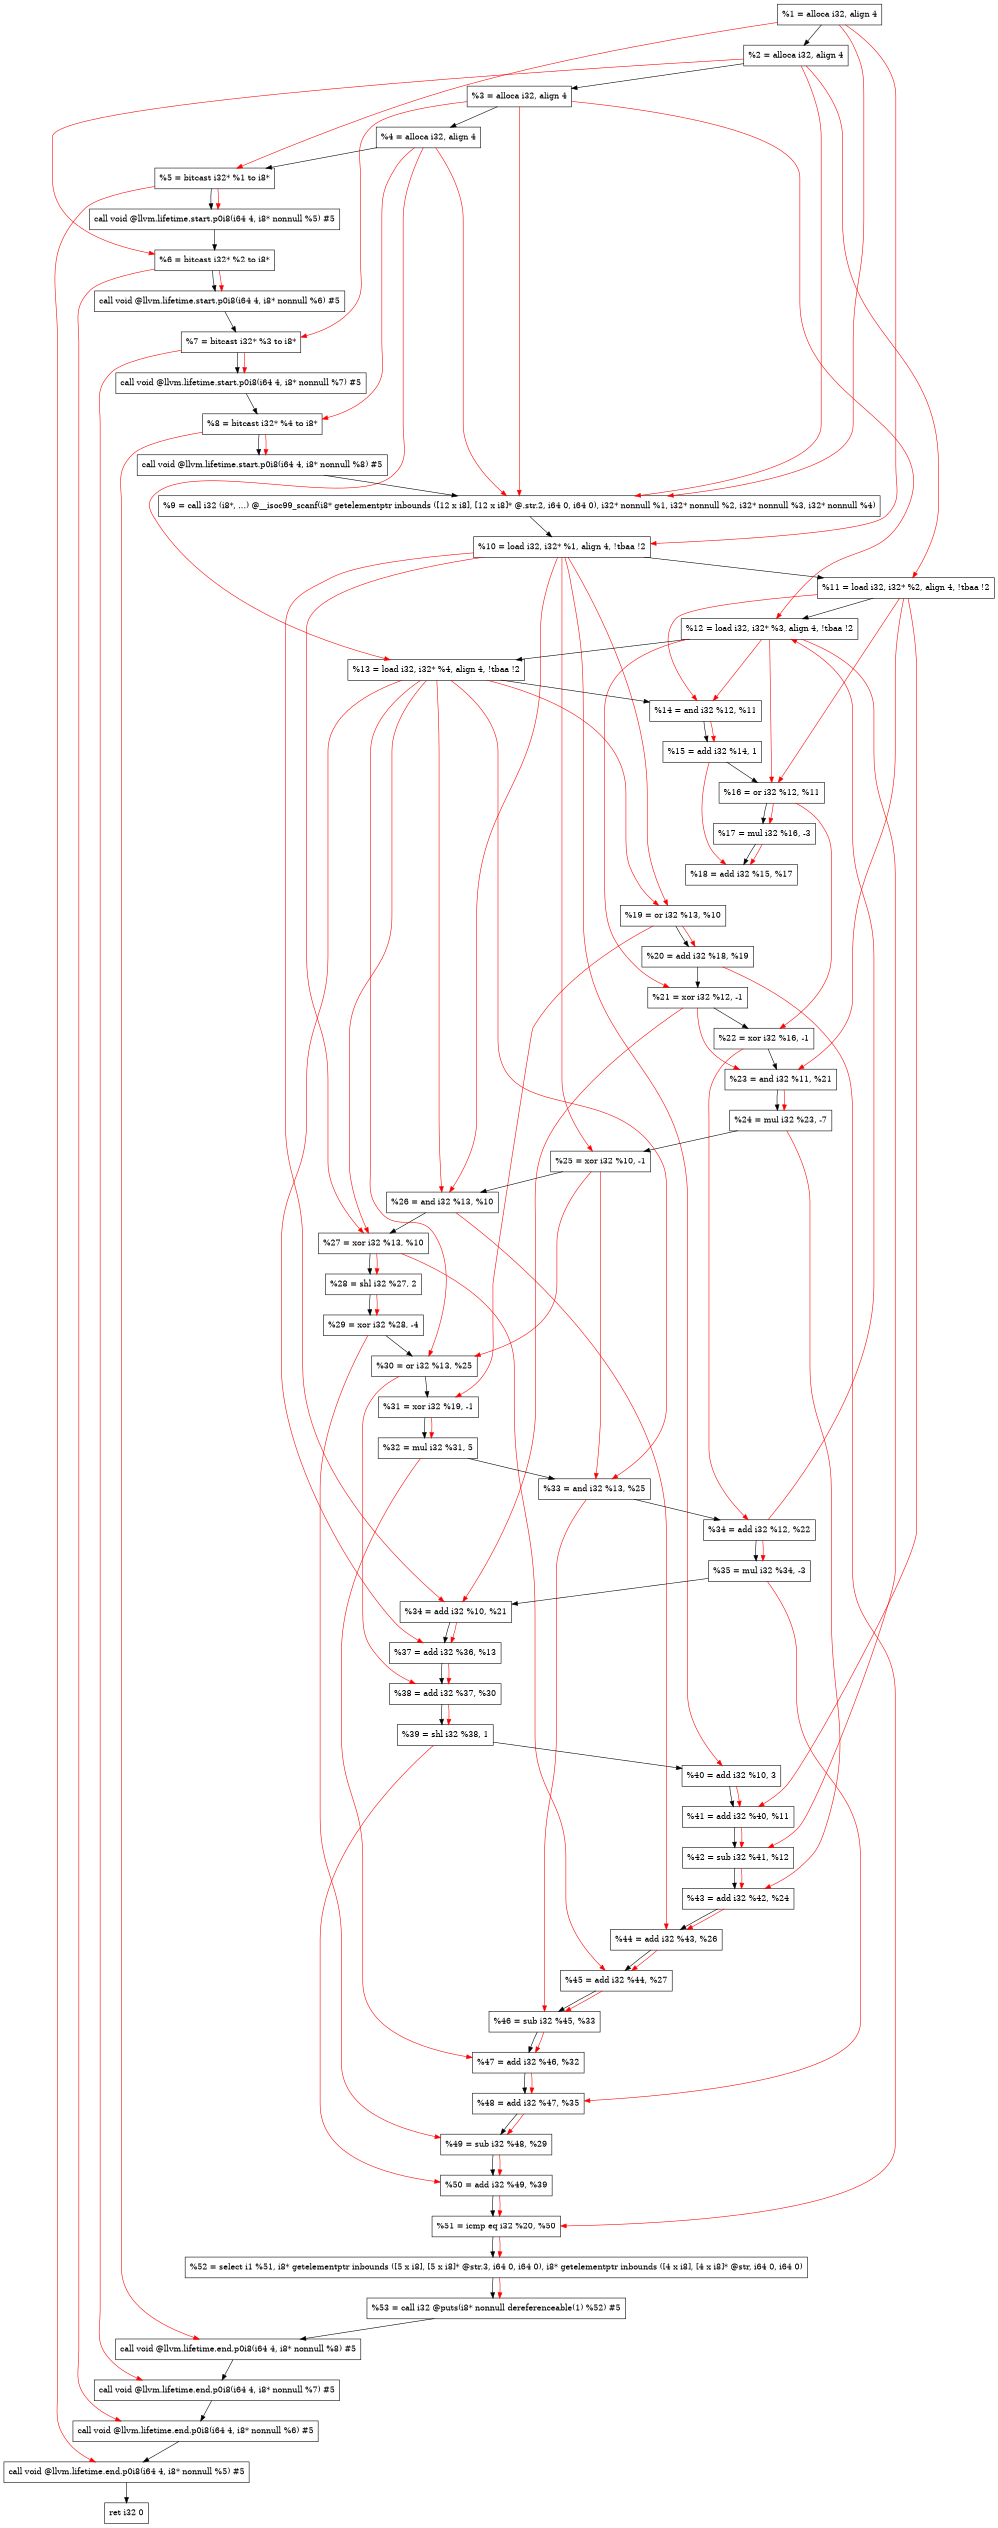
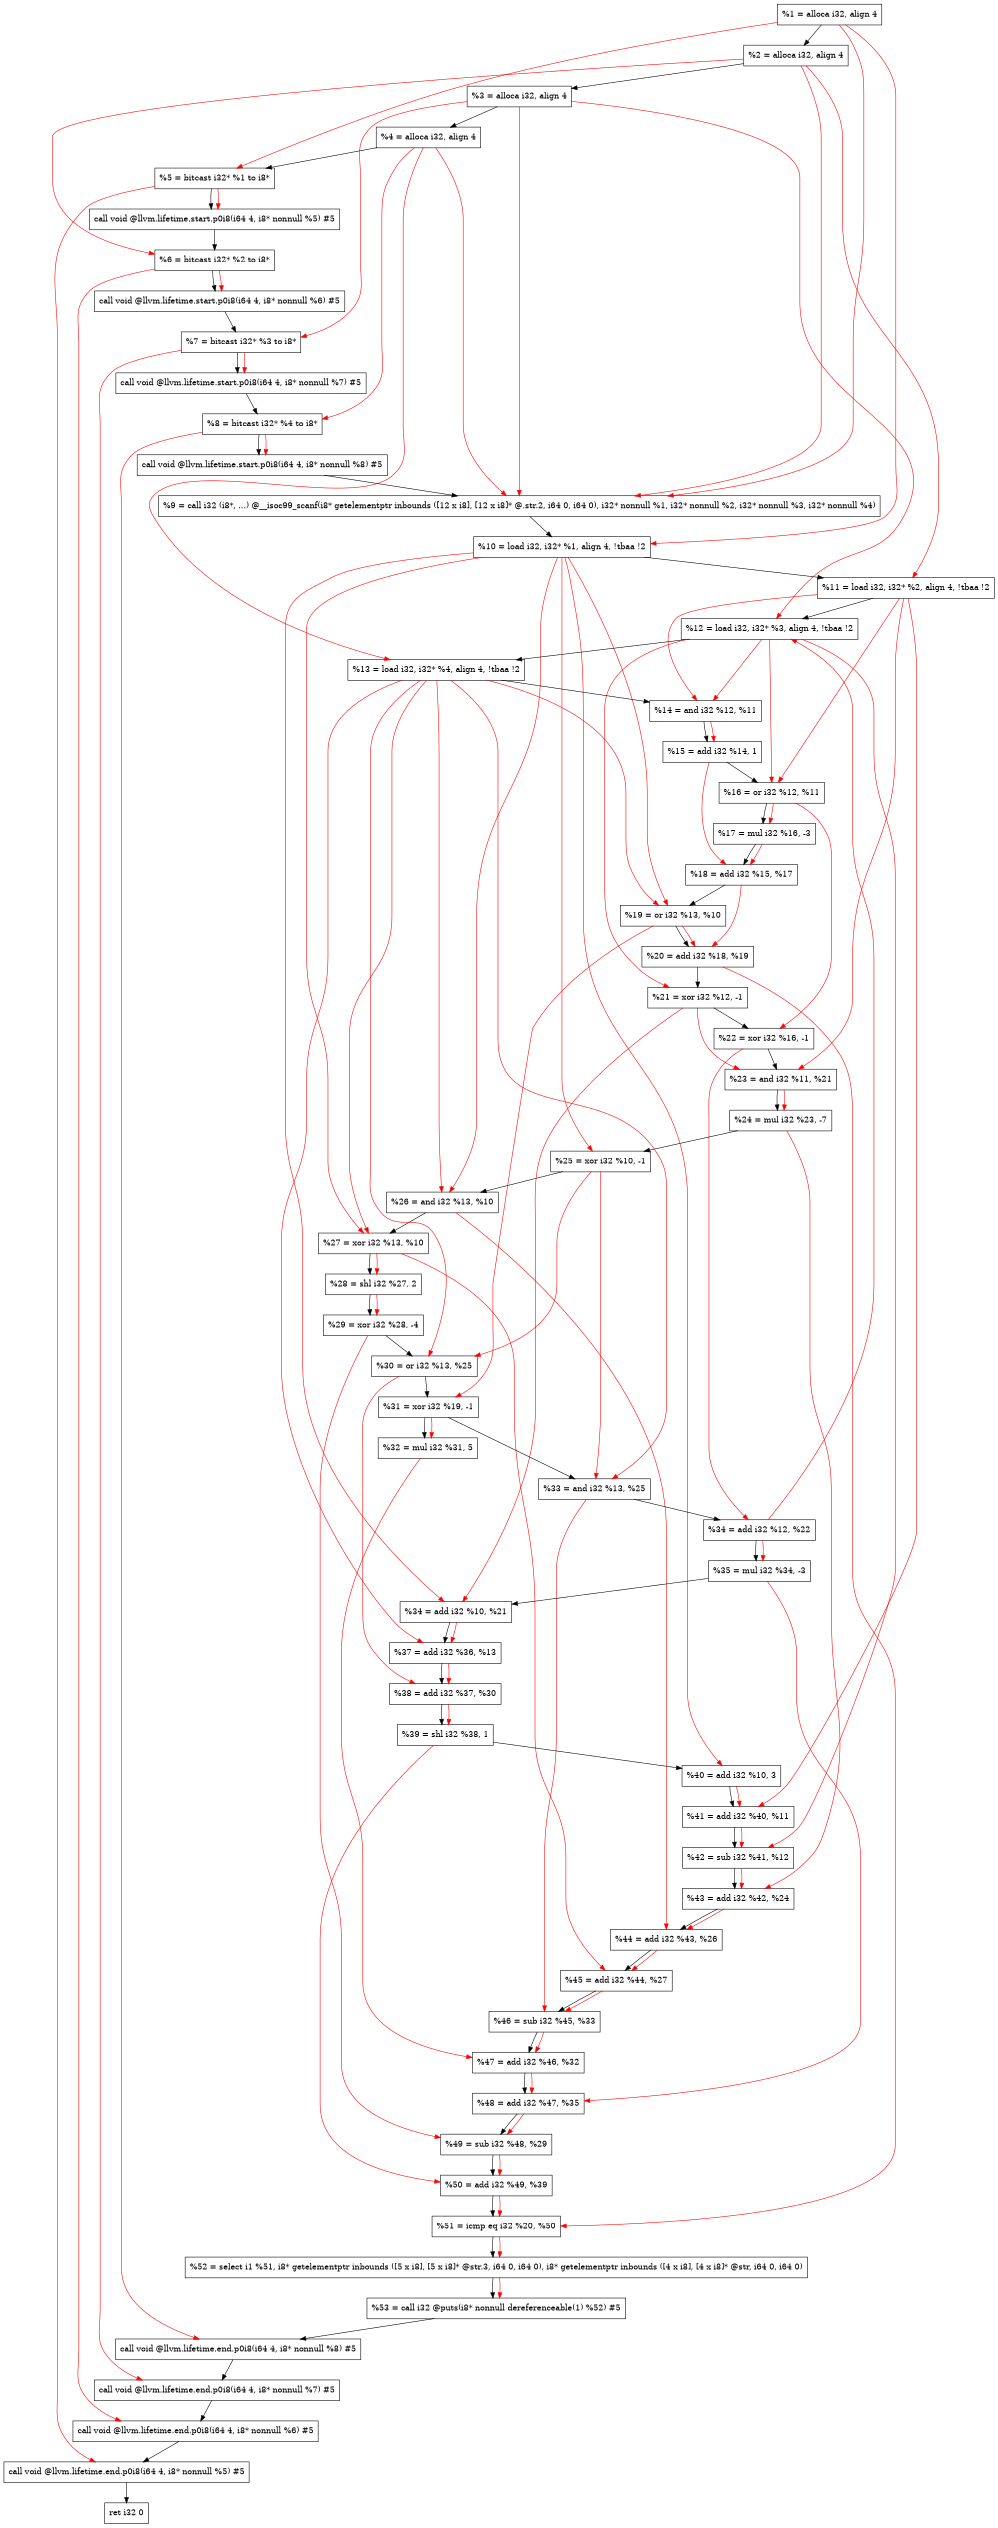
none -> (710, 894)
none -> (735, 917)
(508, 1468) -> (509, 1447)
